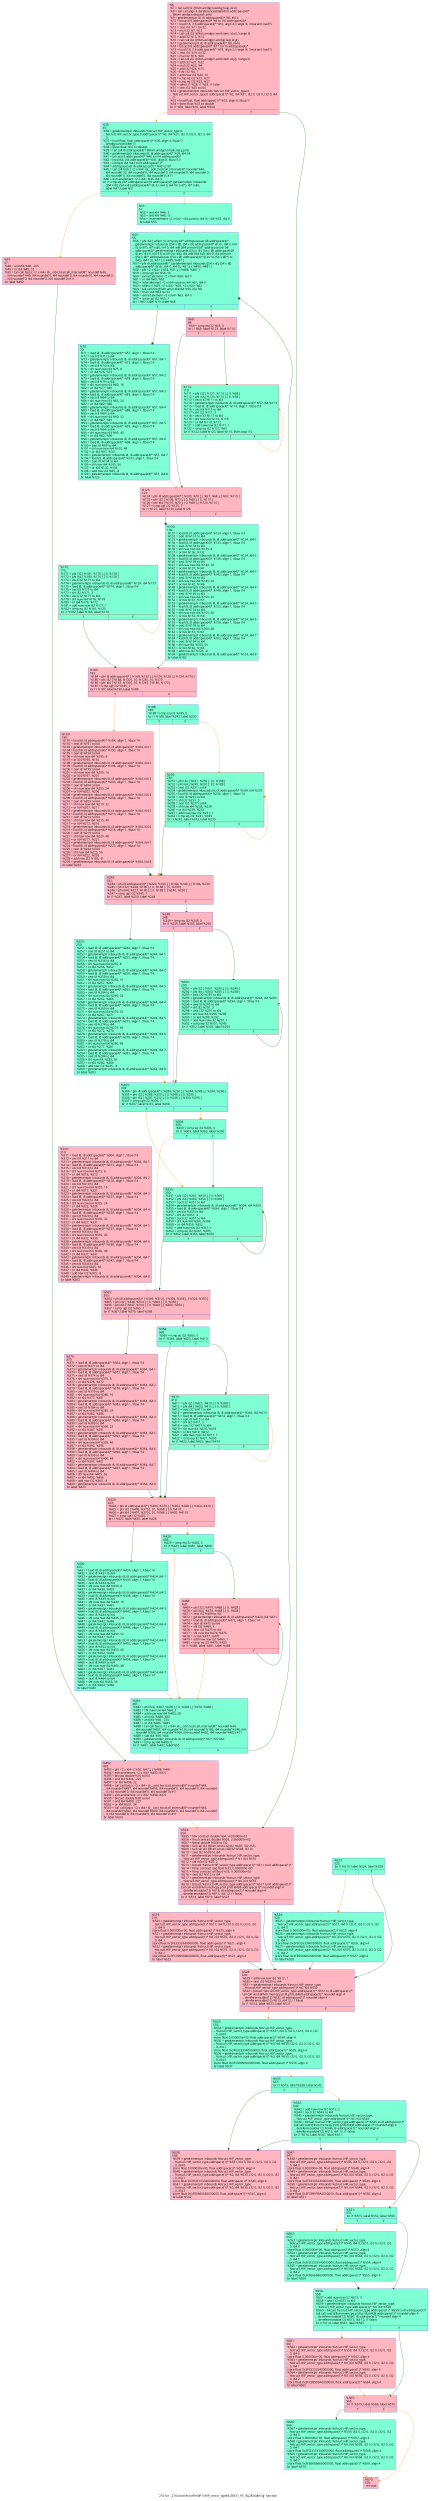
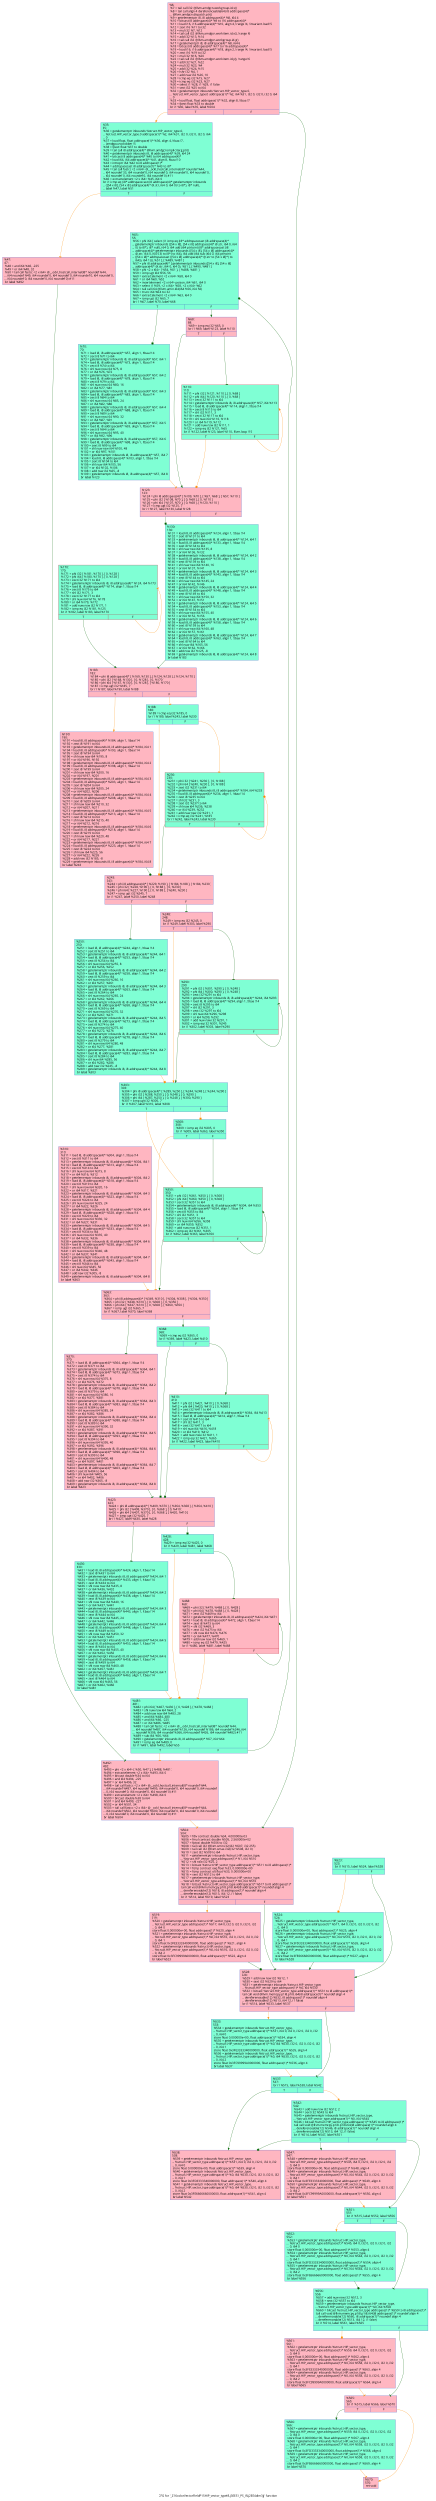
(184, 214) -> none
none -> (203, 463)
(160, 1512) -> (160, 1512)
(188, 1529) -> (188, 1529)
none -> (330, 2046)
